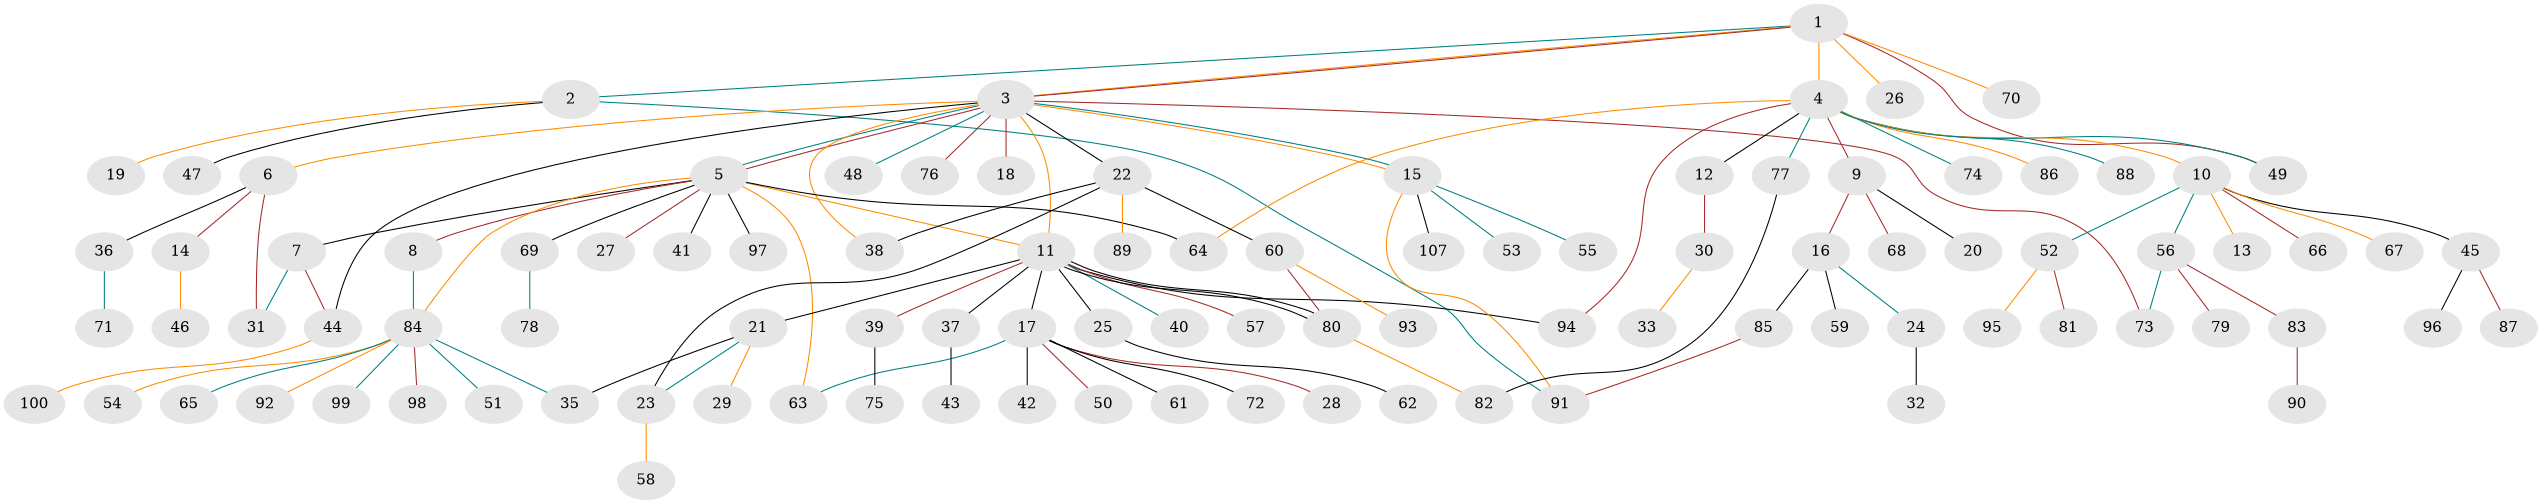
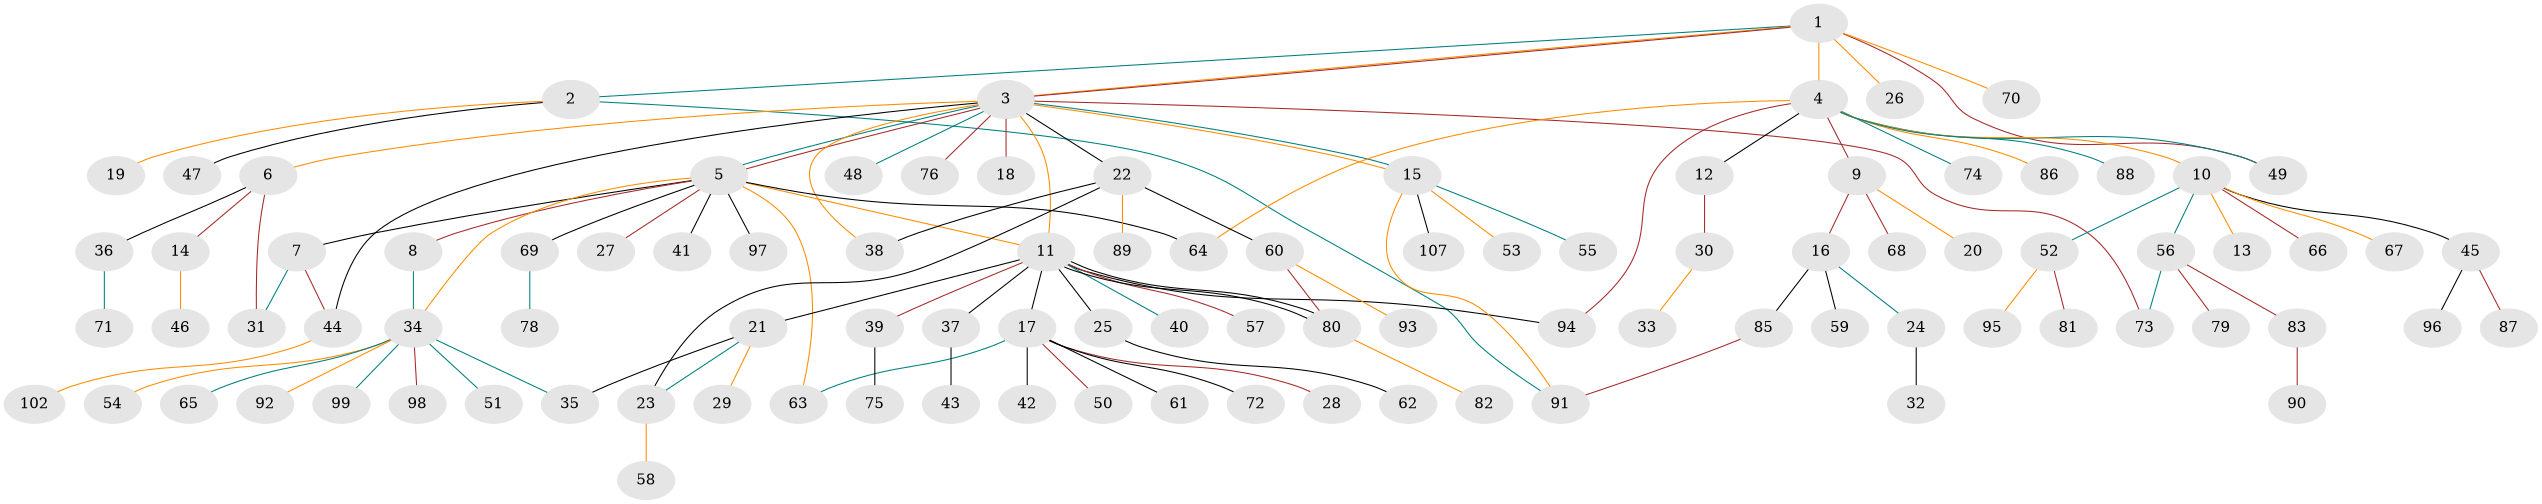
(1781, 176) -> none
(1462, 214) -> (1462, 214)
(1915, 214) -> (1915, 214)
(413, 328) -> (413, 328)
(35, 404) -> (35, 404)
